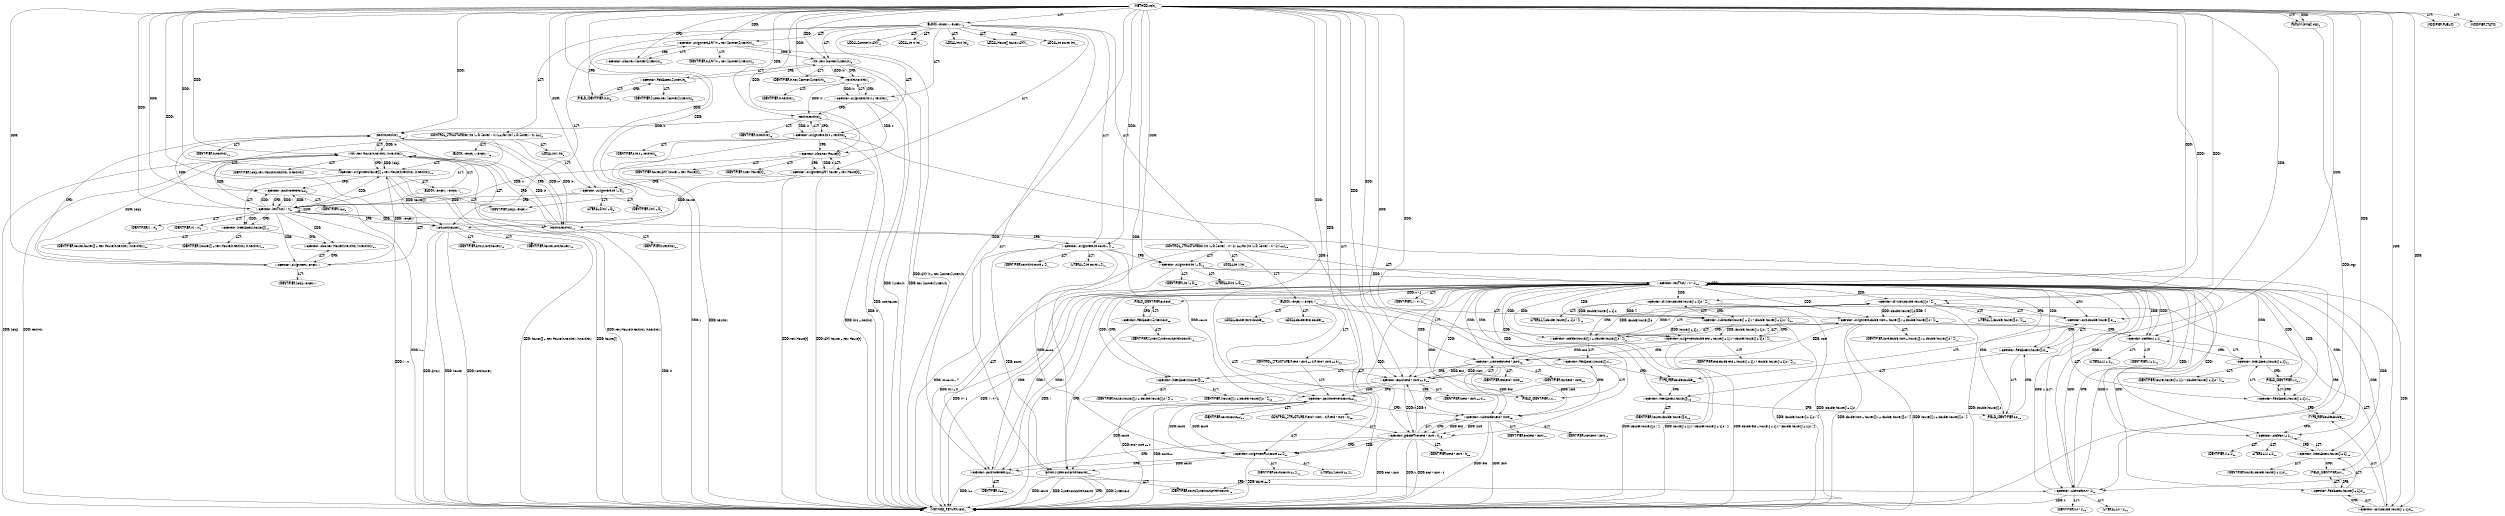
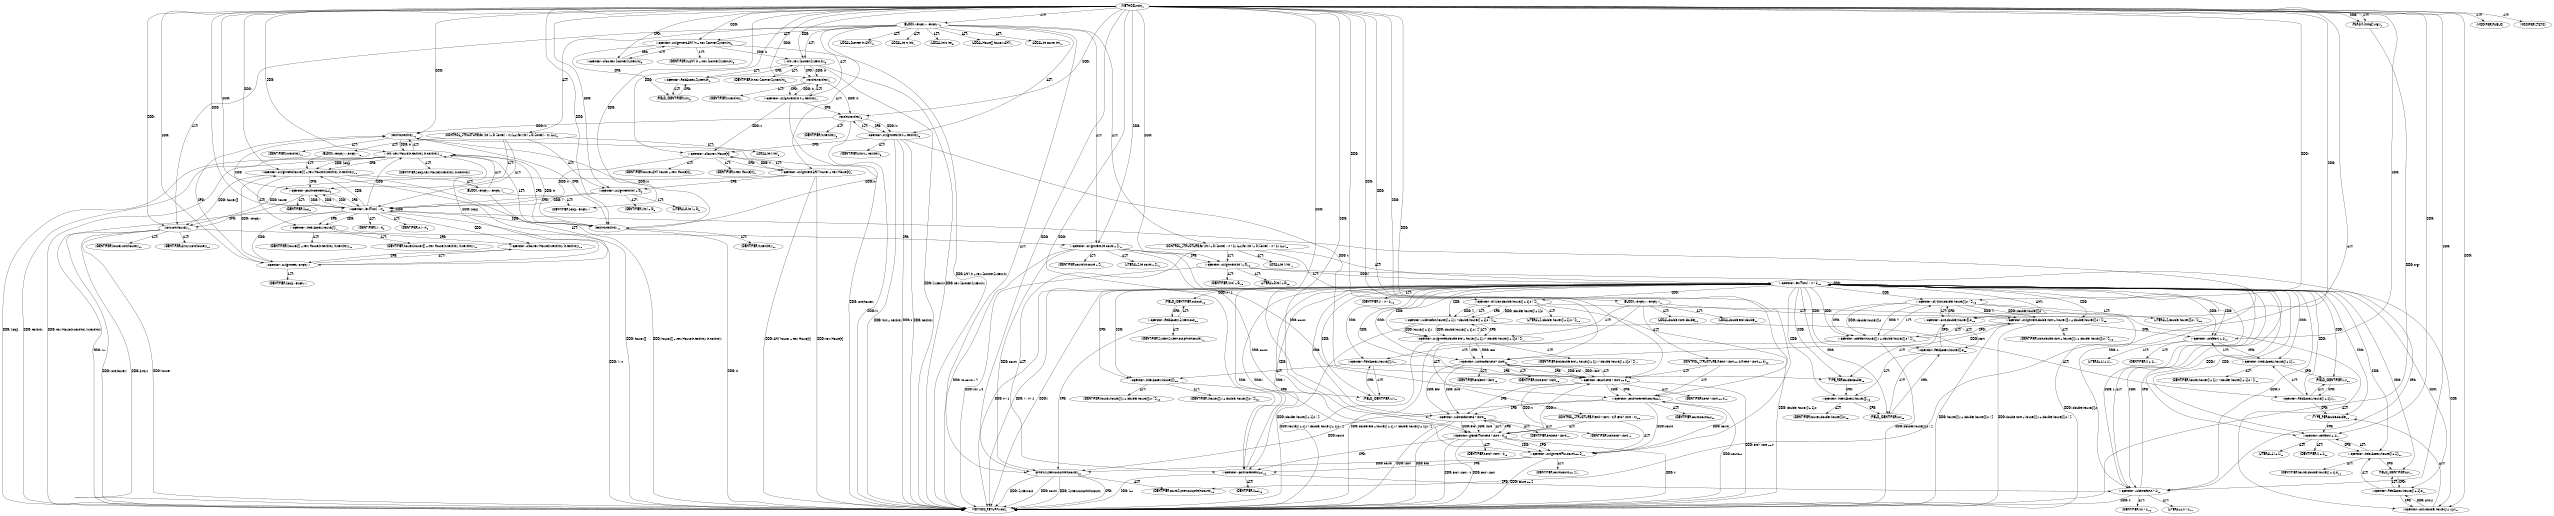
(2185, 43) -> none
(664, 99) -> none
(1337, 473) -> none
(2369, 501) -> (2425, 501)
